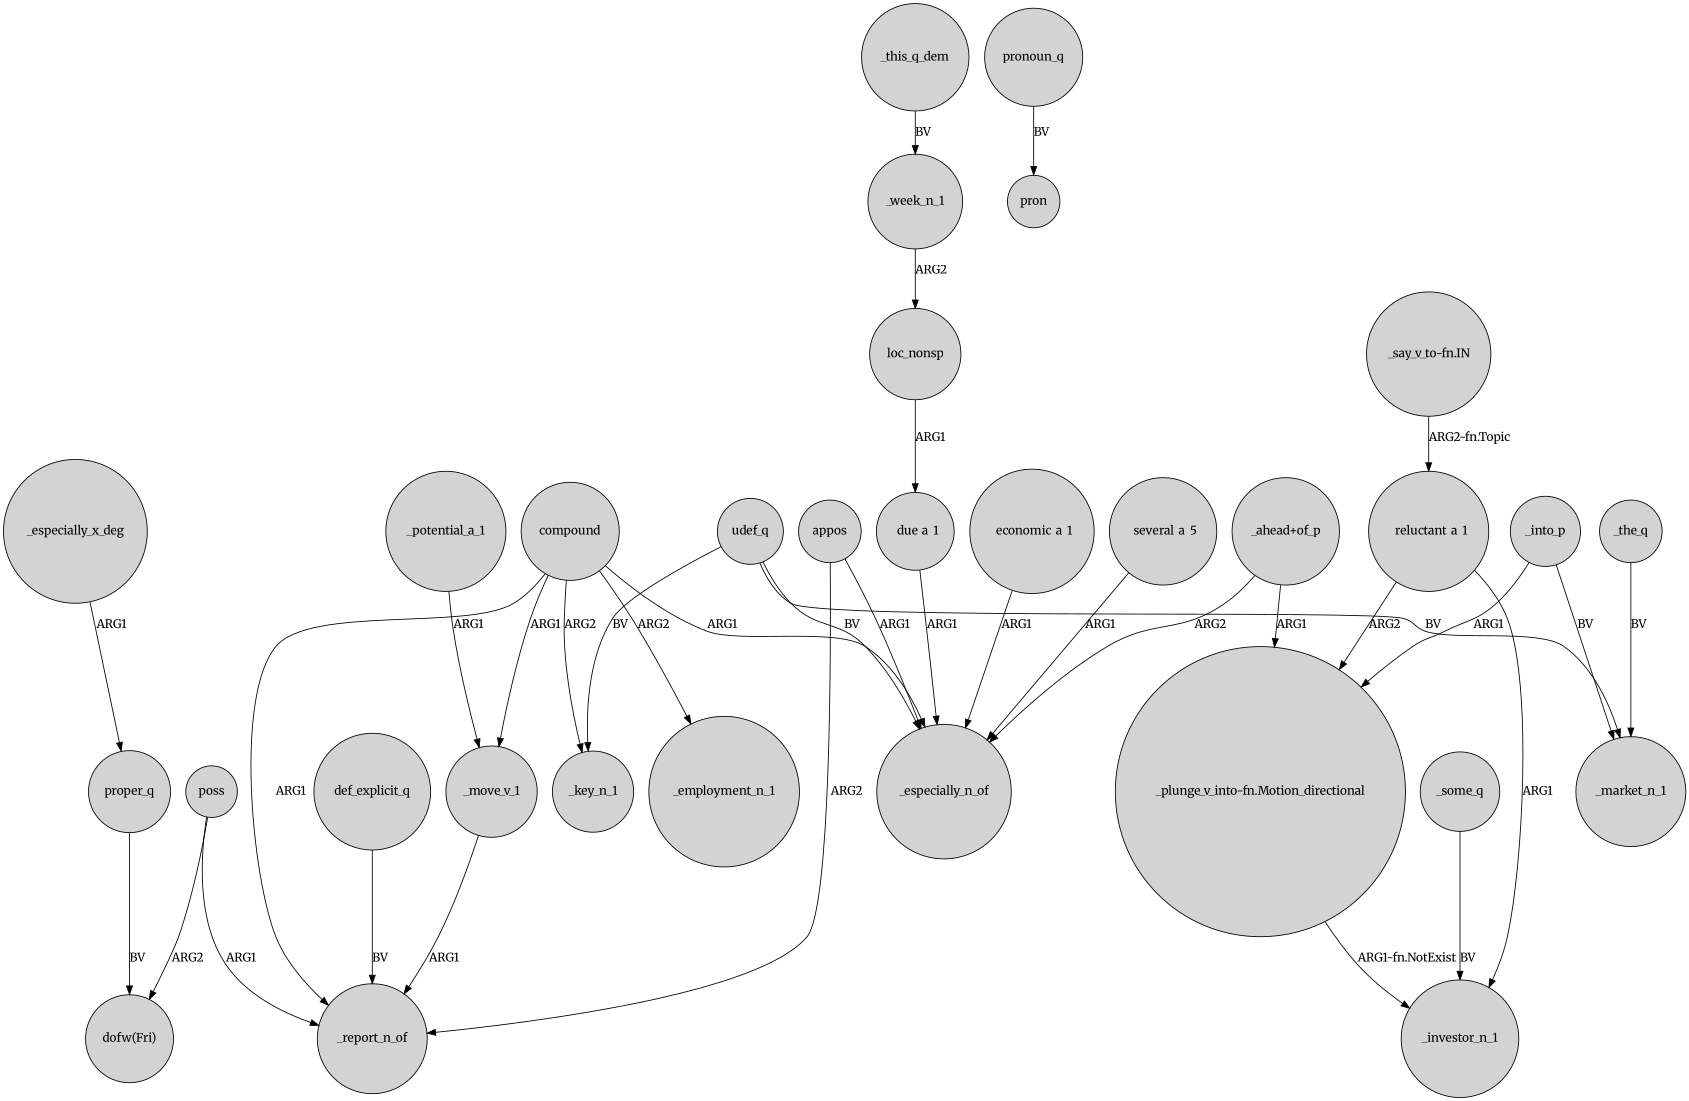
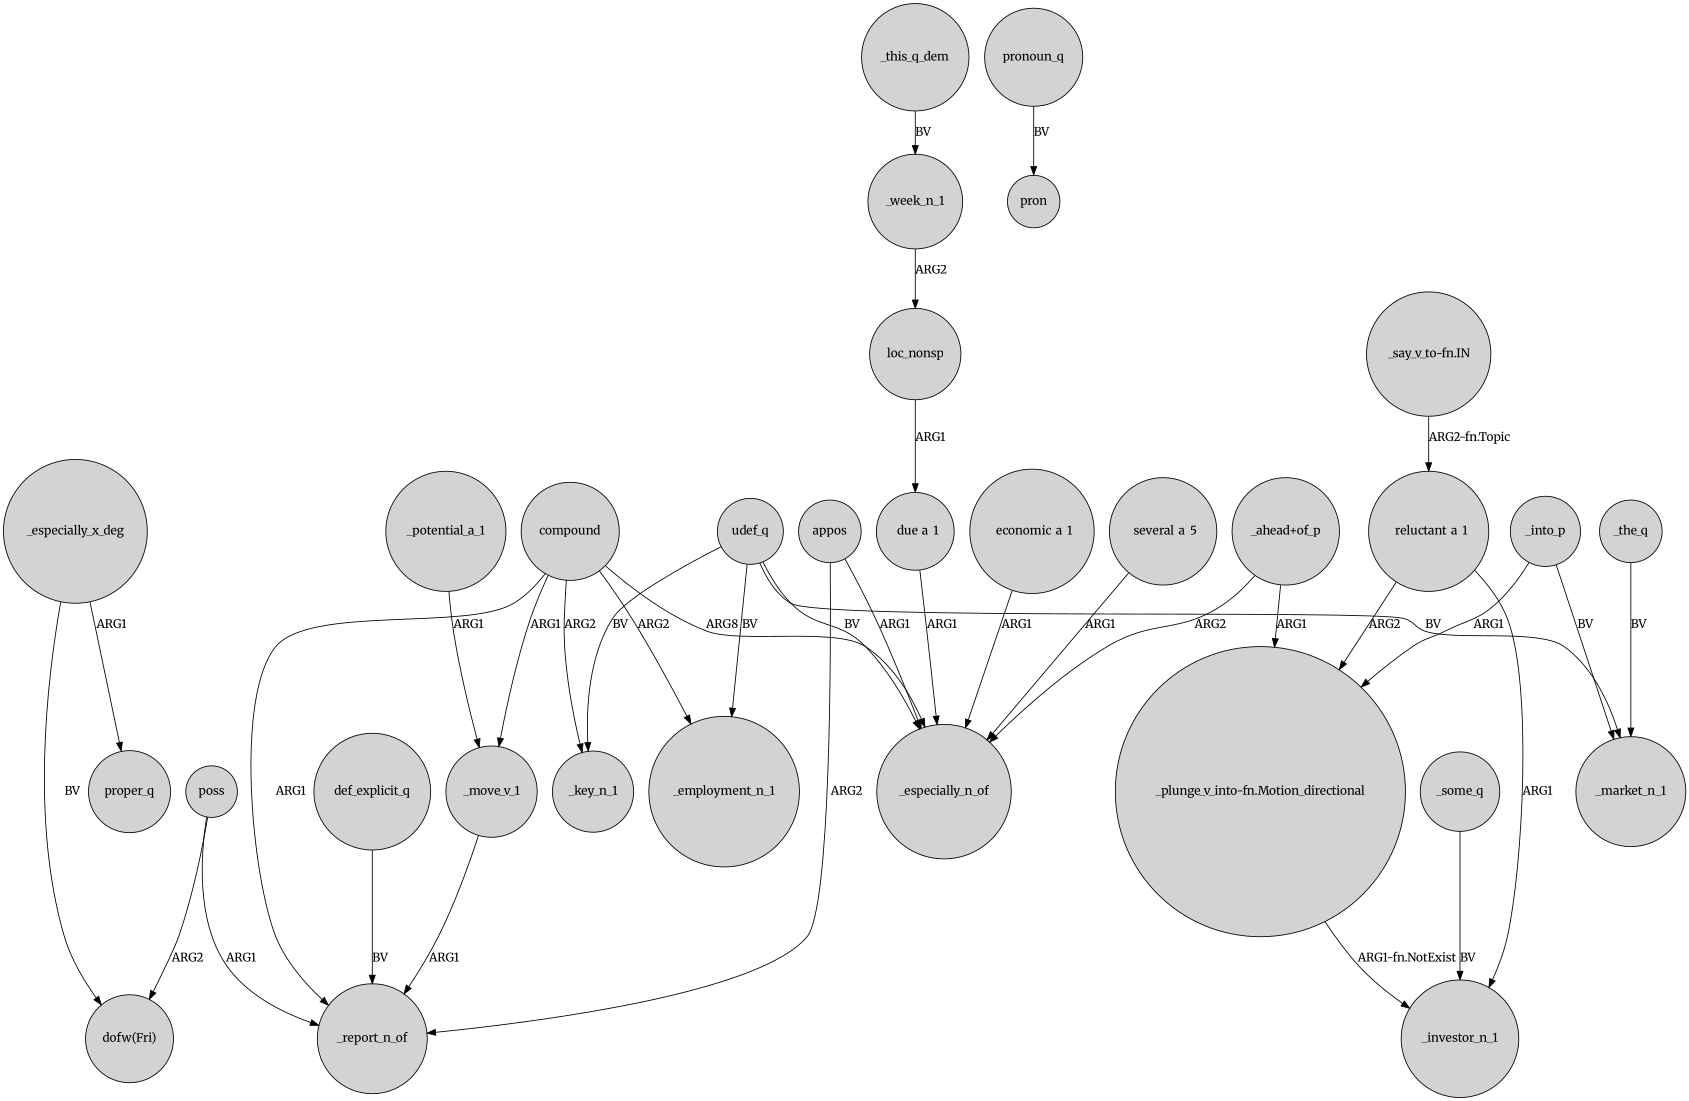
(722, 625) -> (722, 625)
none -> (741, 629)
(130, 909) -> (45, 804)
